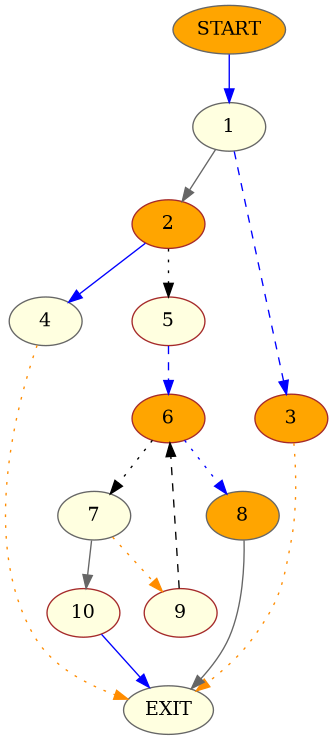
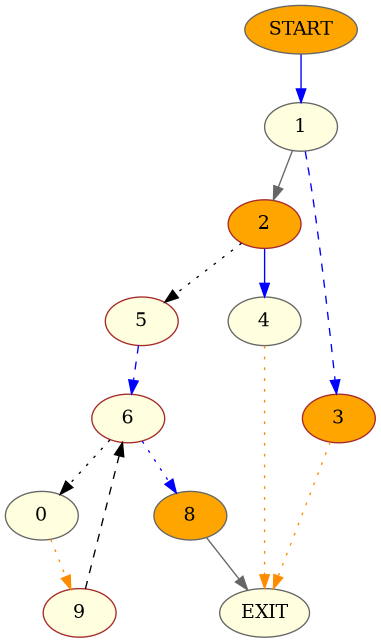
(169, 418) -> (128, 418)
(94, 516) -> (42, 516)
(83, 613) -> none
